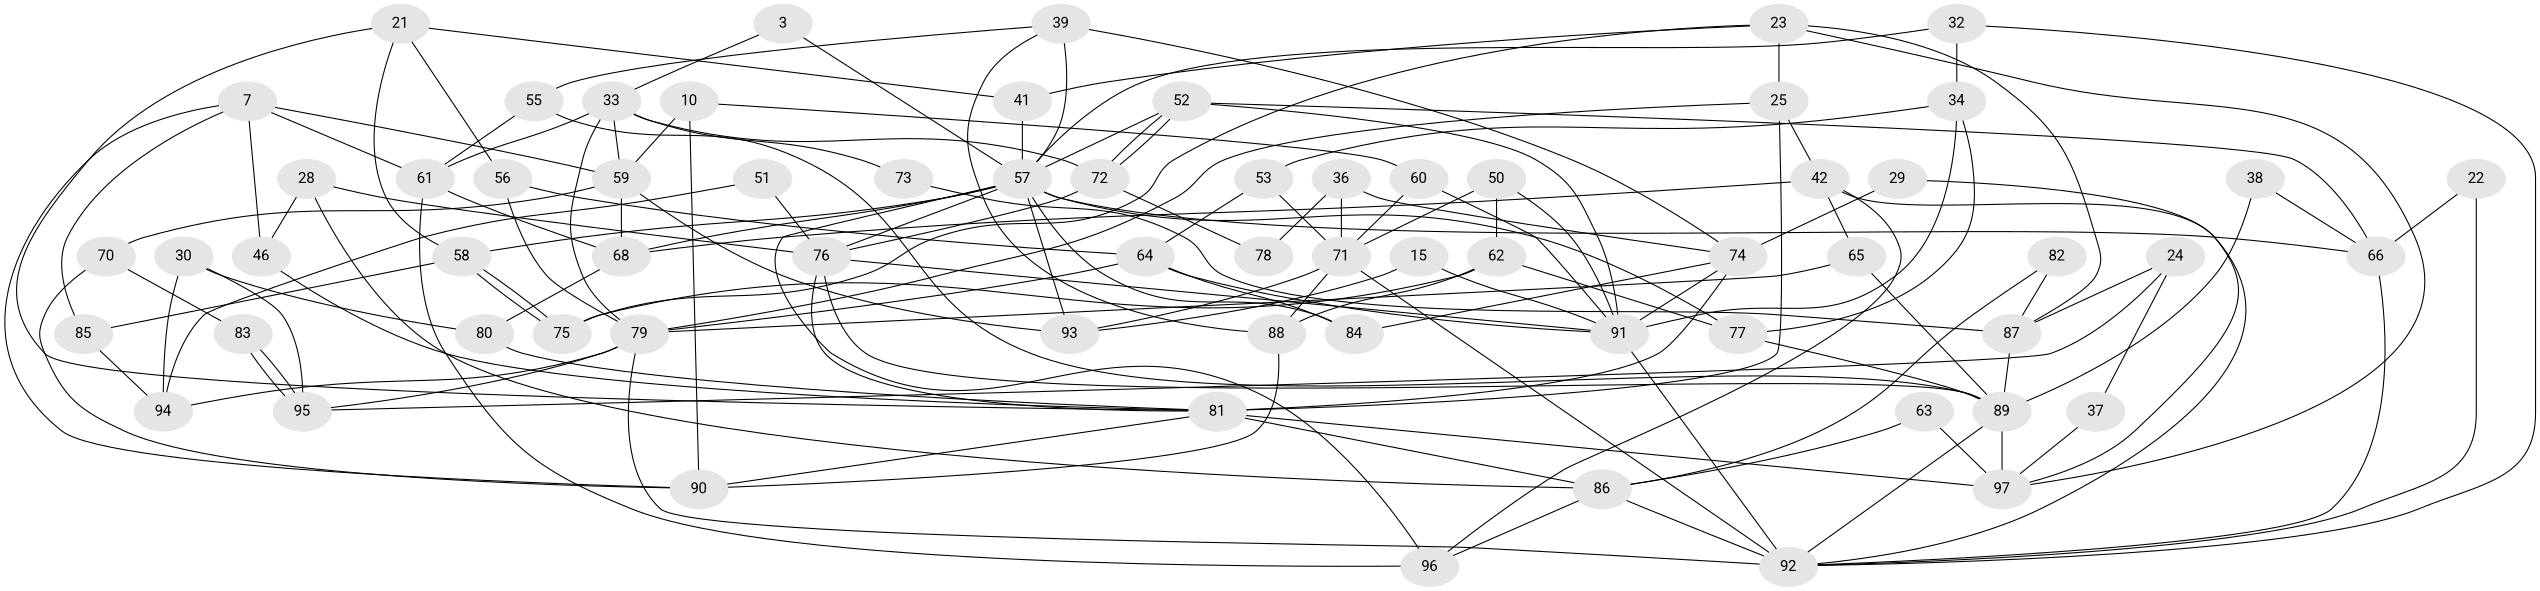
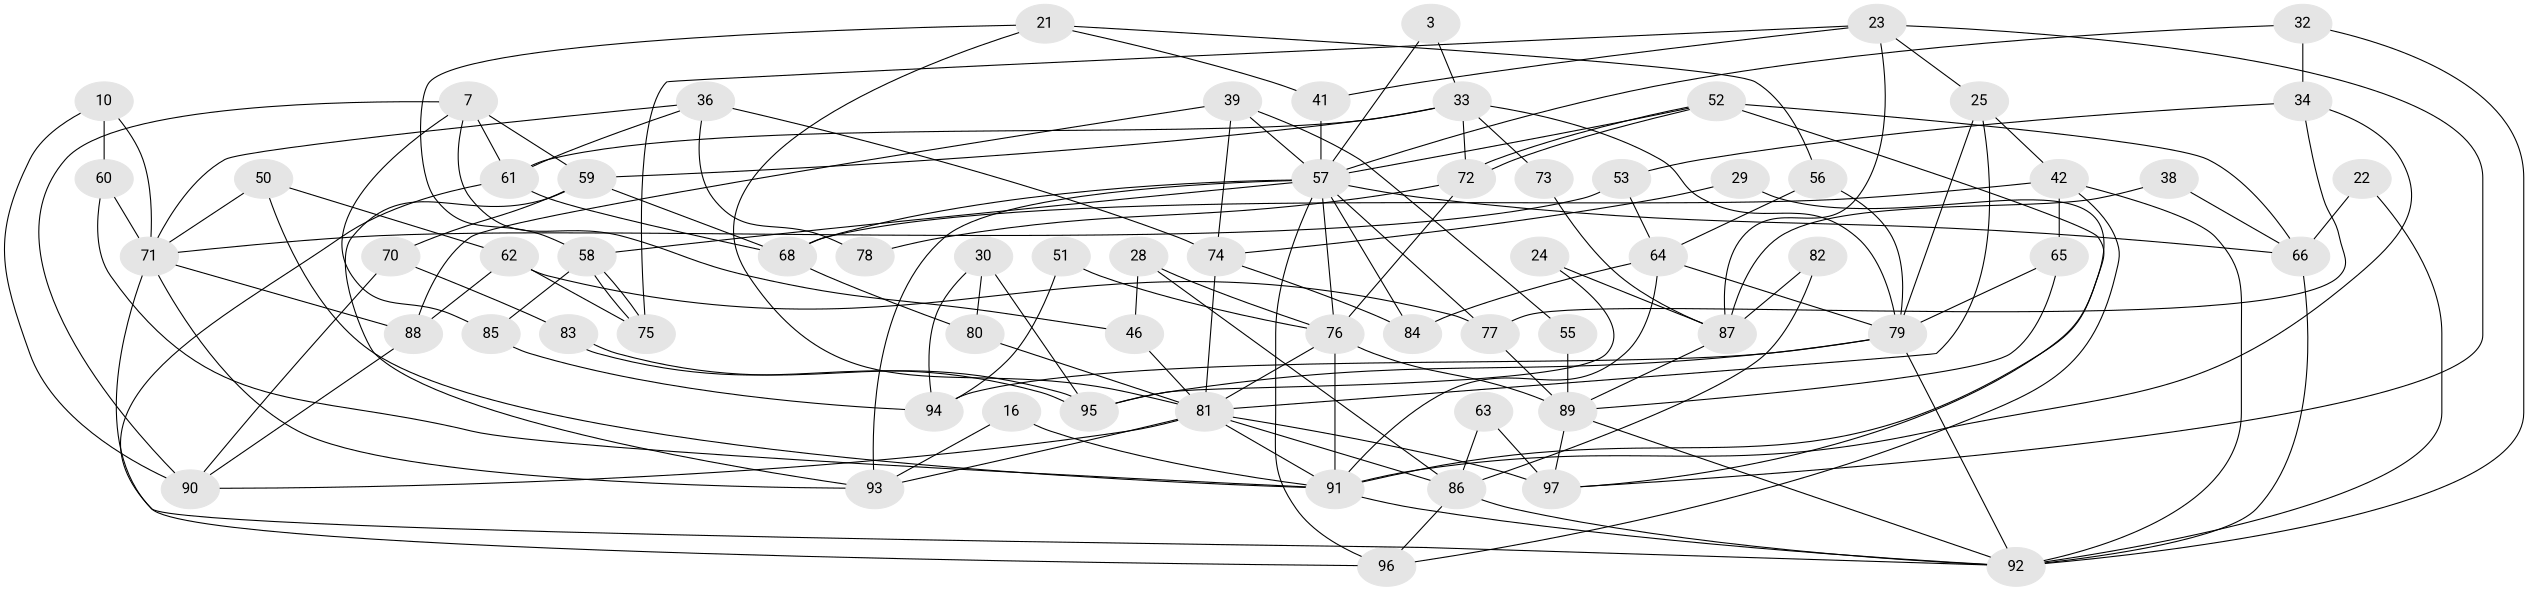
(485, 136) -> (605, 137)
(654, 141) -> (147, 174)
(1419, 257) -> (1012, 412)
(1684, 292) -> (1268, 449)
(2163, 324) -> (1856, 214)
(2096, 412) -> none
none -> (1040, 451)
